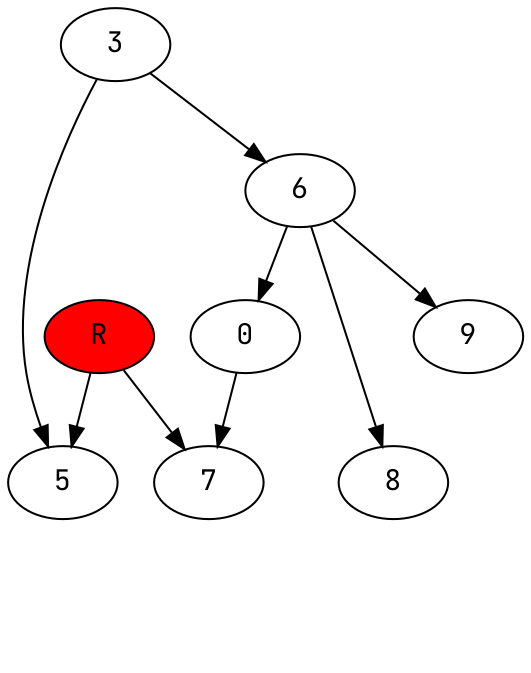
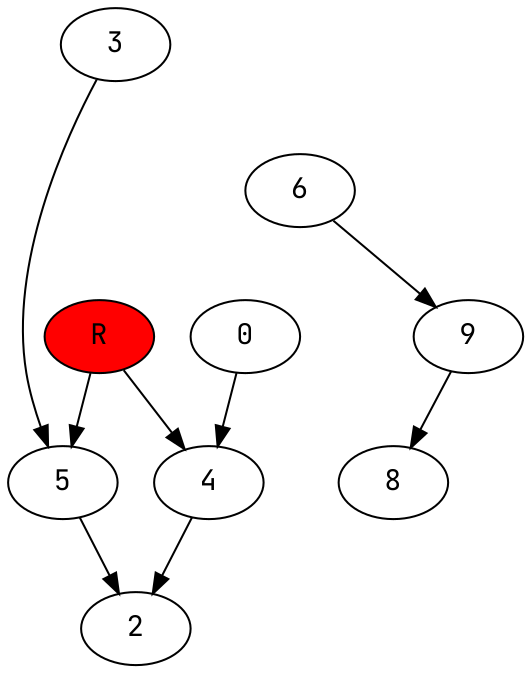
(200, 111) -> none
(277, 254) -> none
(344, 327) -> (436, 401)
(209, 483) -> (209, 483)
none -> (136, 629)
